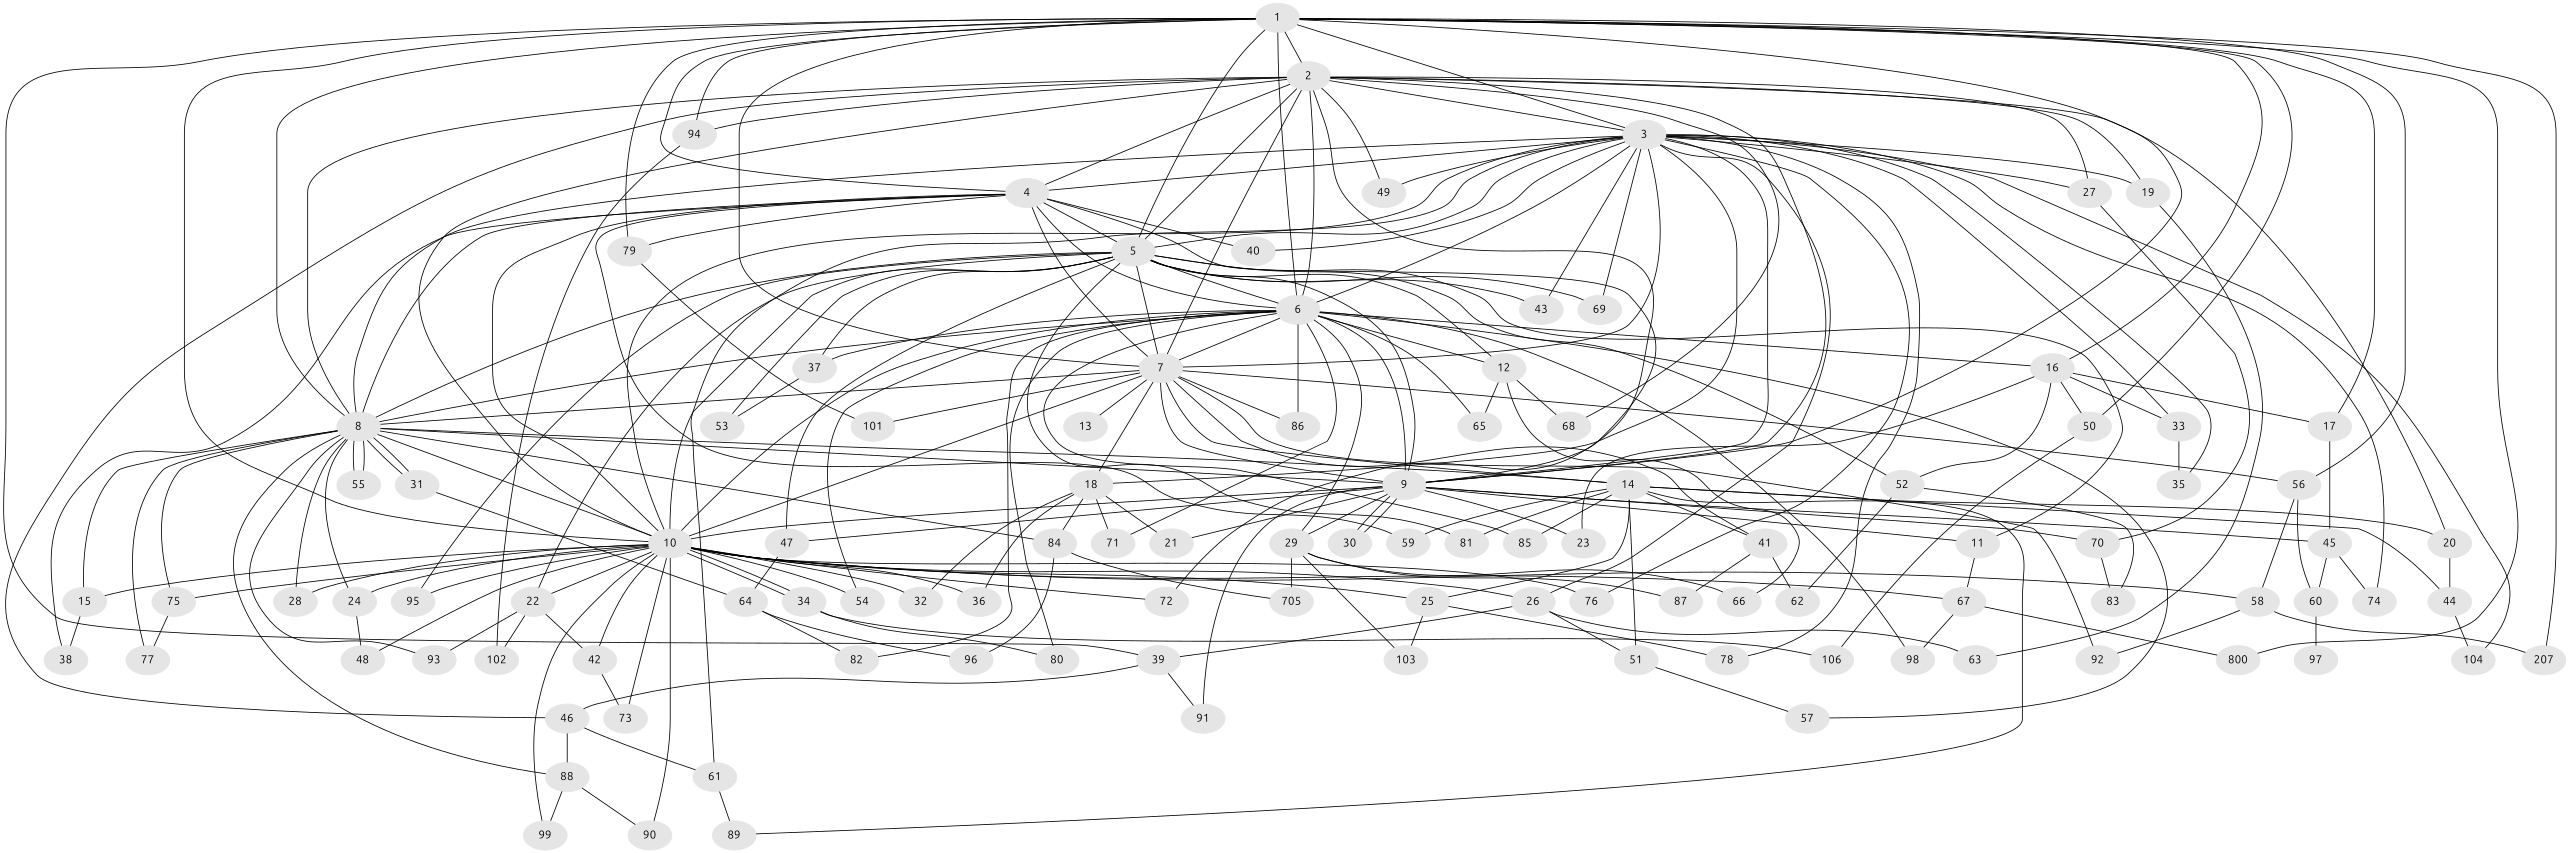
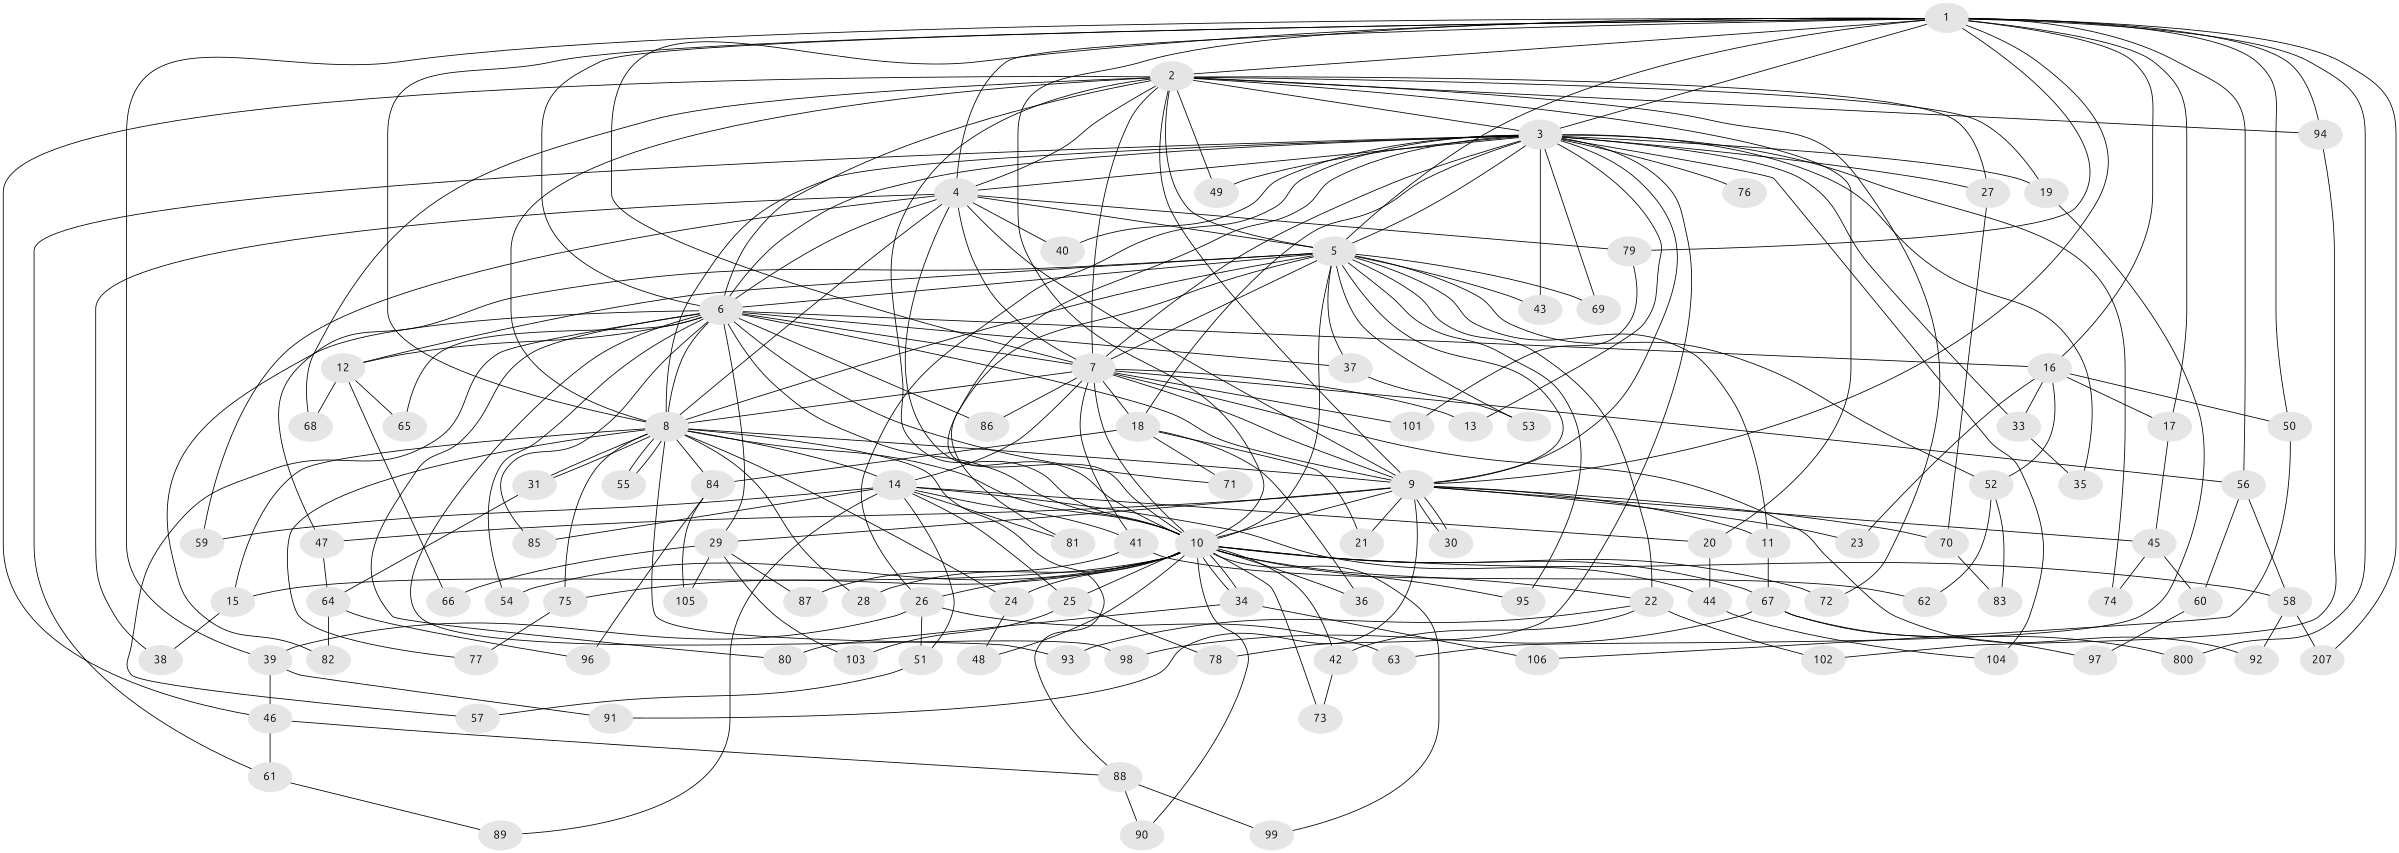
none -> (1655, 303)
(1134, 563) -> none
(921, 602) -> none
(1292, 602) -> (685, 602)
none -> (1929, 636)
